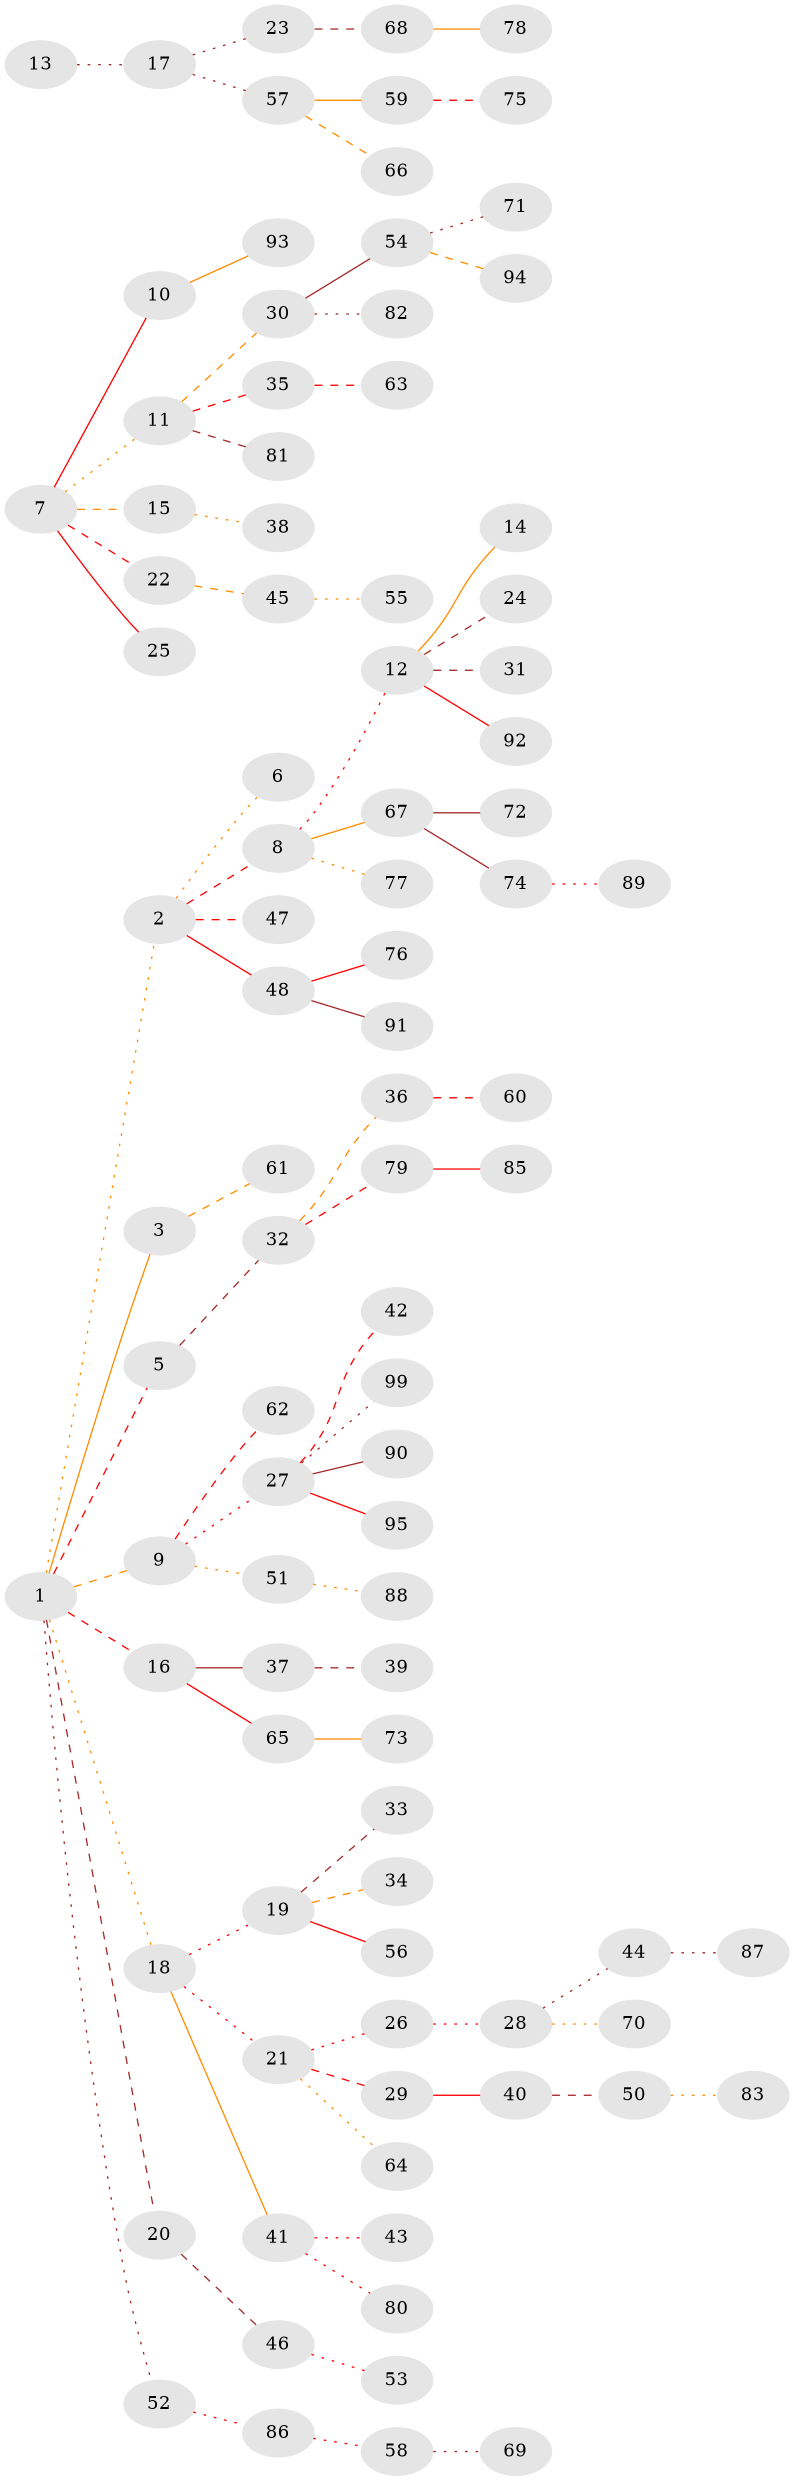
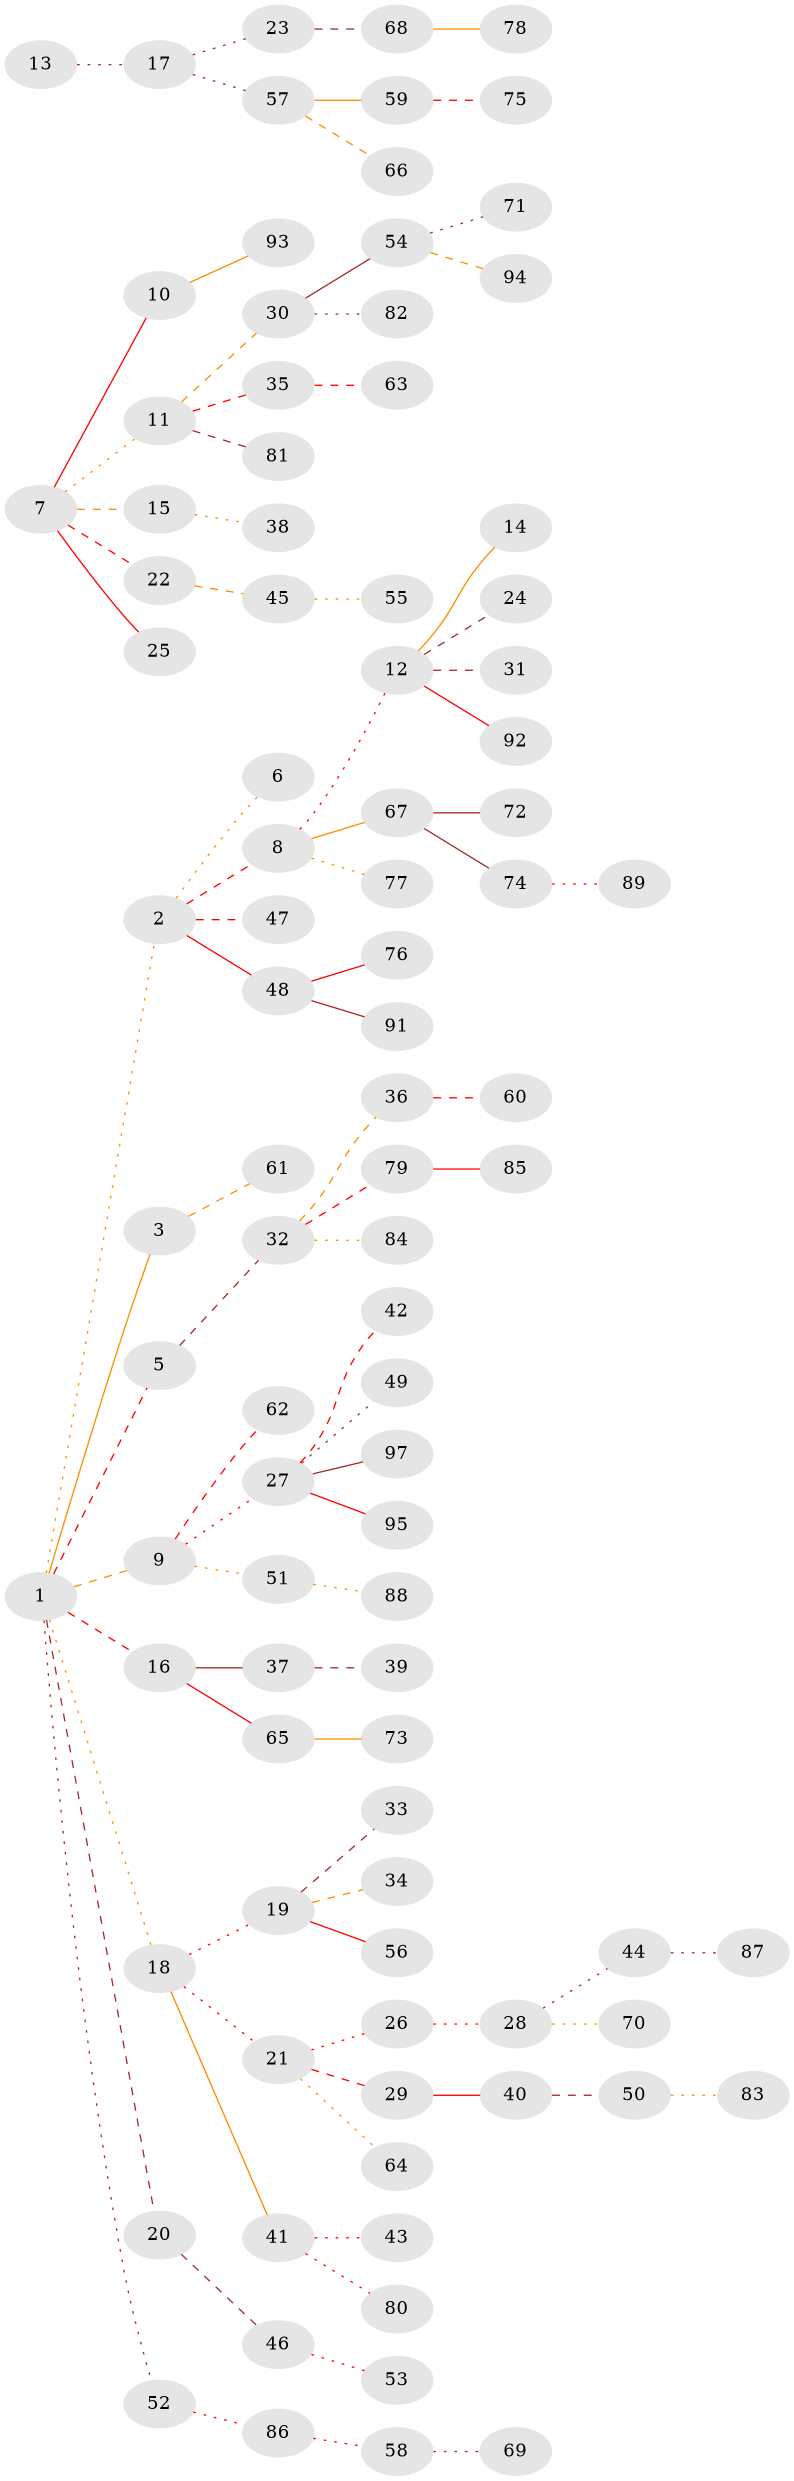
none -> (397, 1240)
(397, 1383) -> (397, 1383)
(397, 1454) -> (397, 1454)
